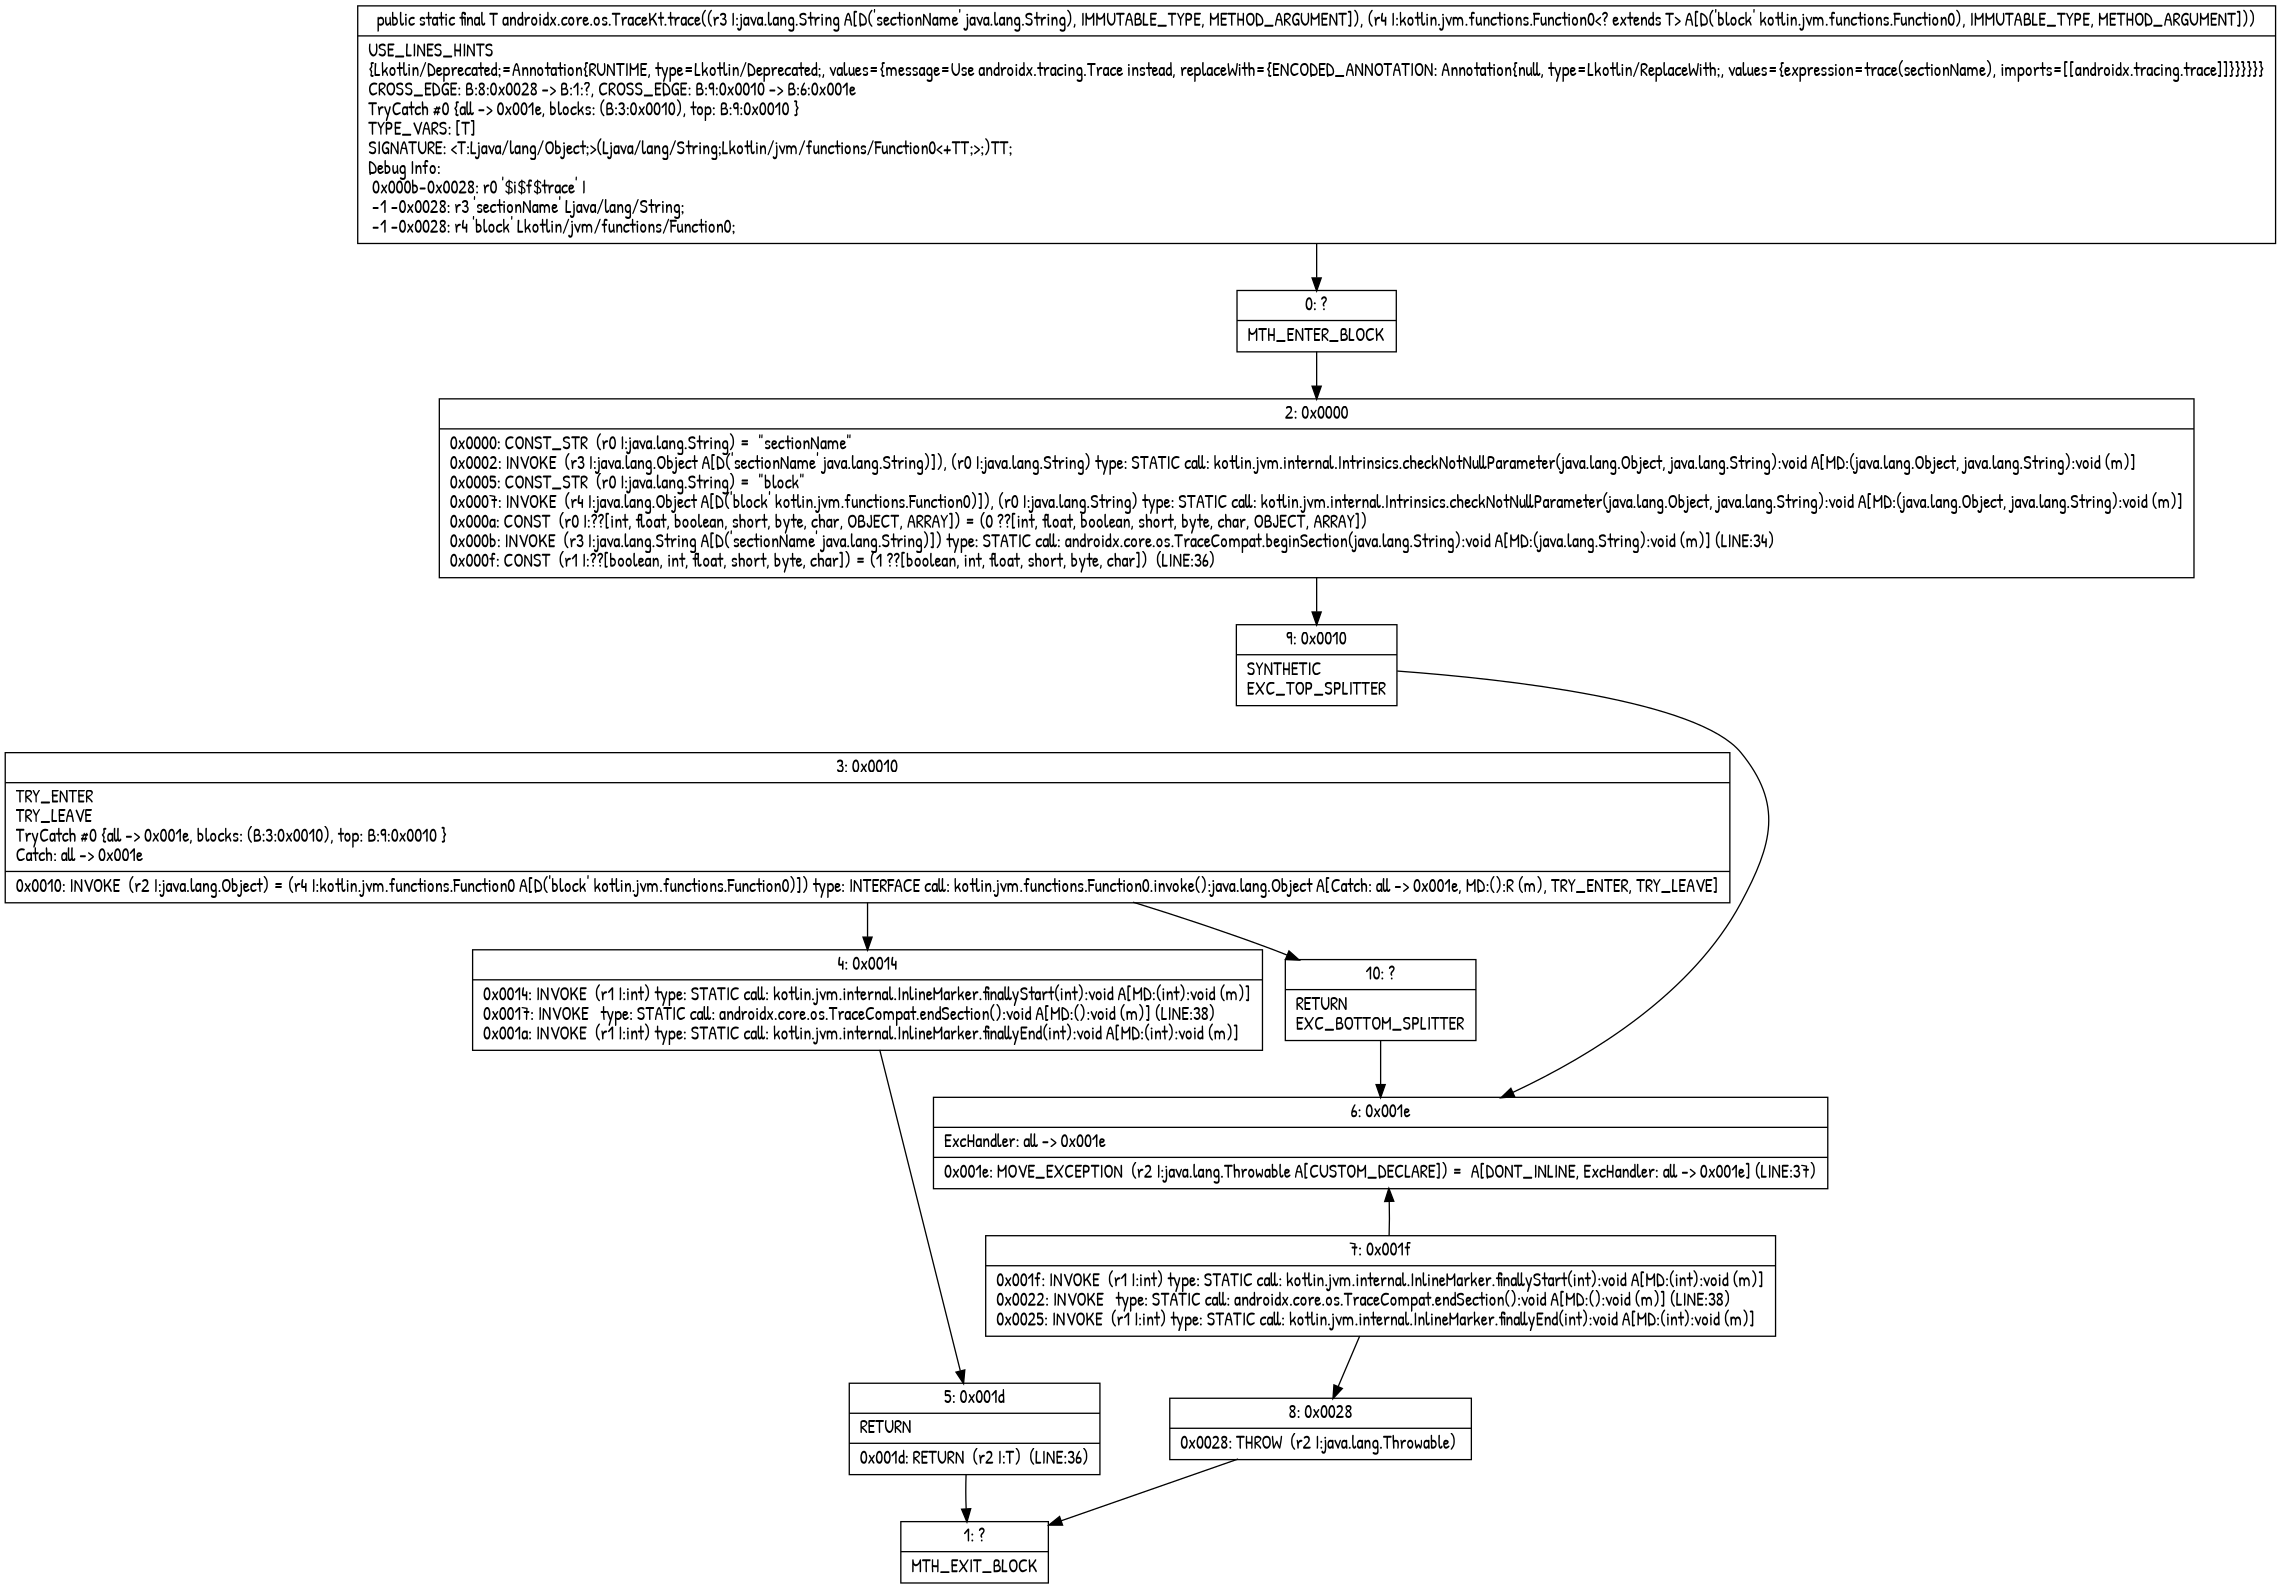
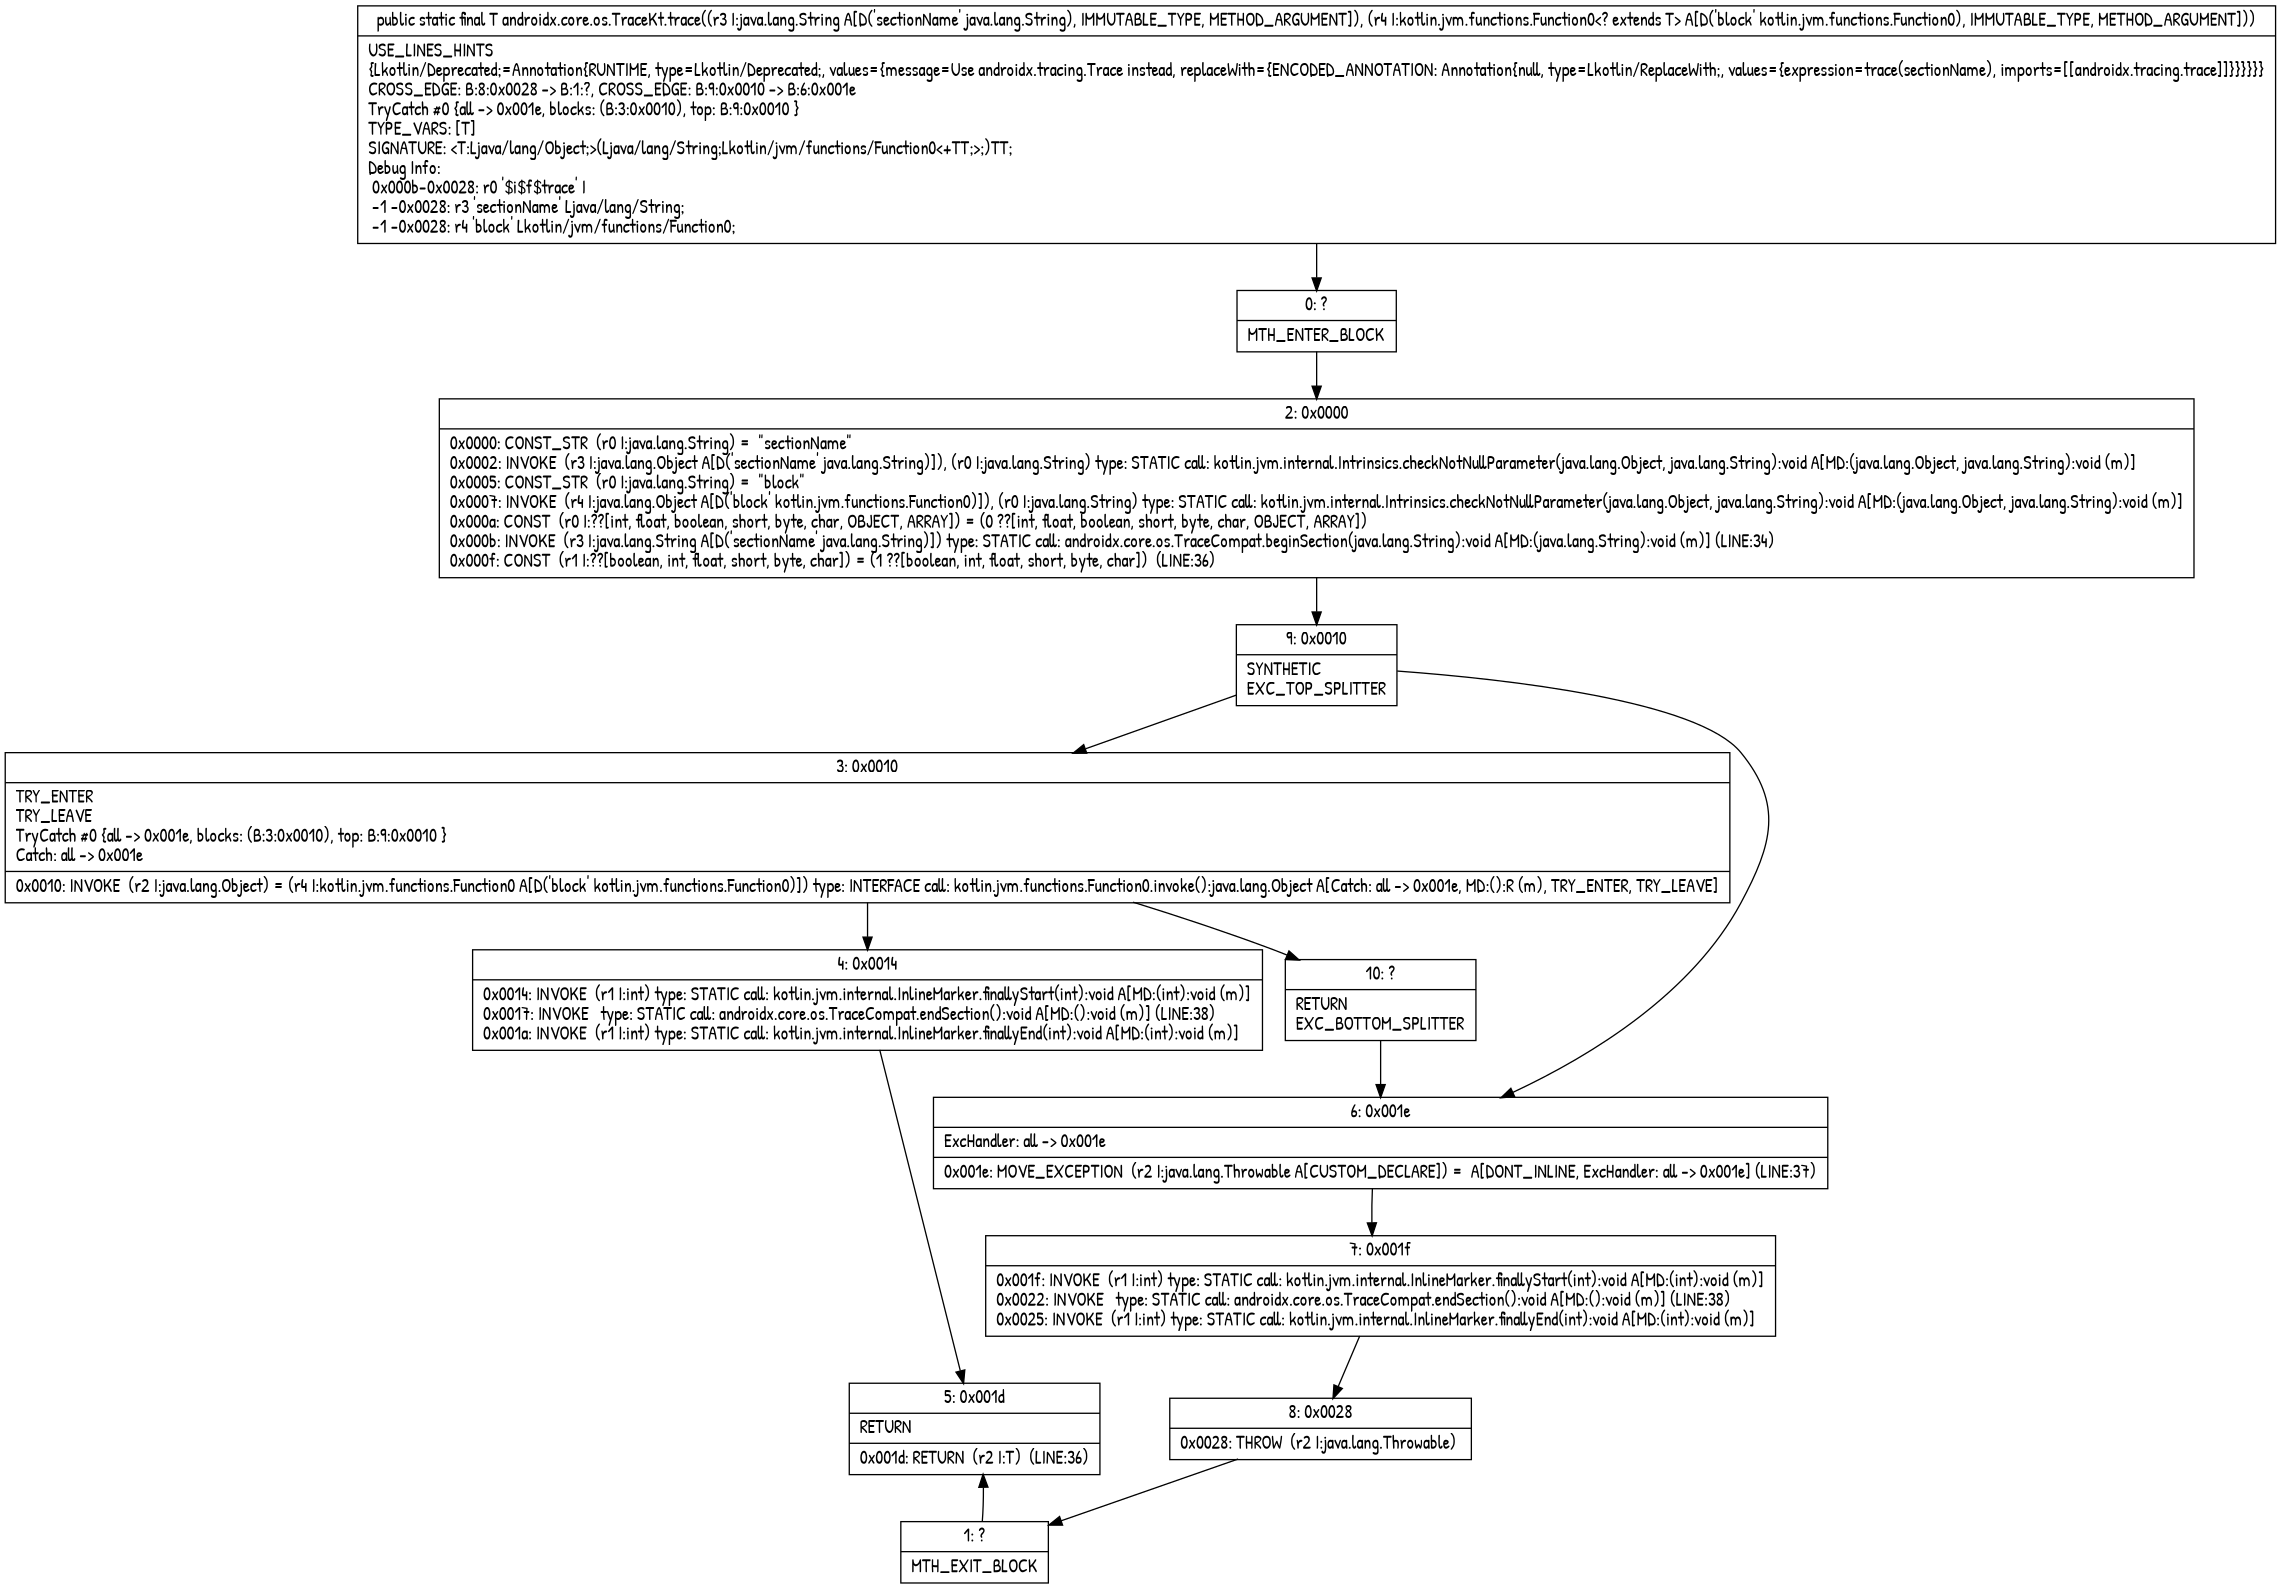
none -> (1161, 722)
(1389, 1219) -> (1372, 1205)
(966, 1492) -> (983, 1505)
